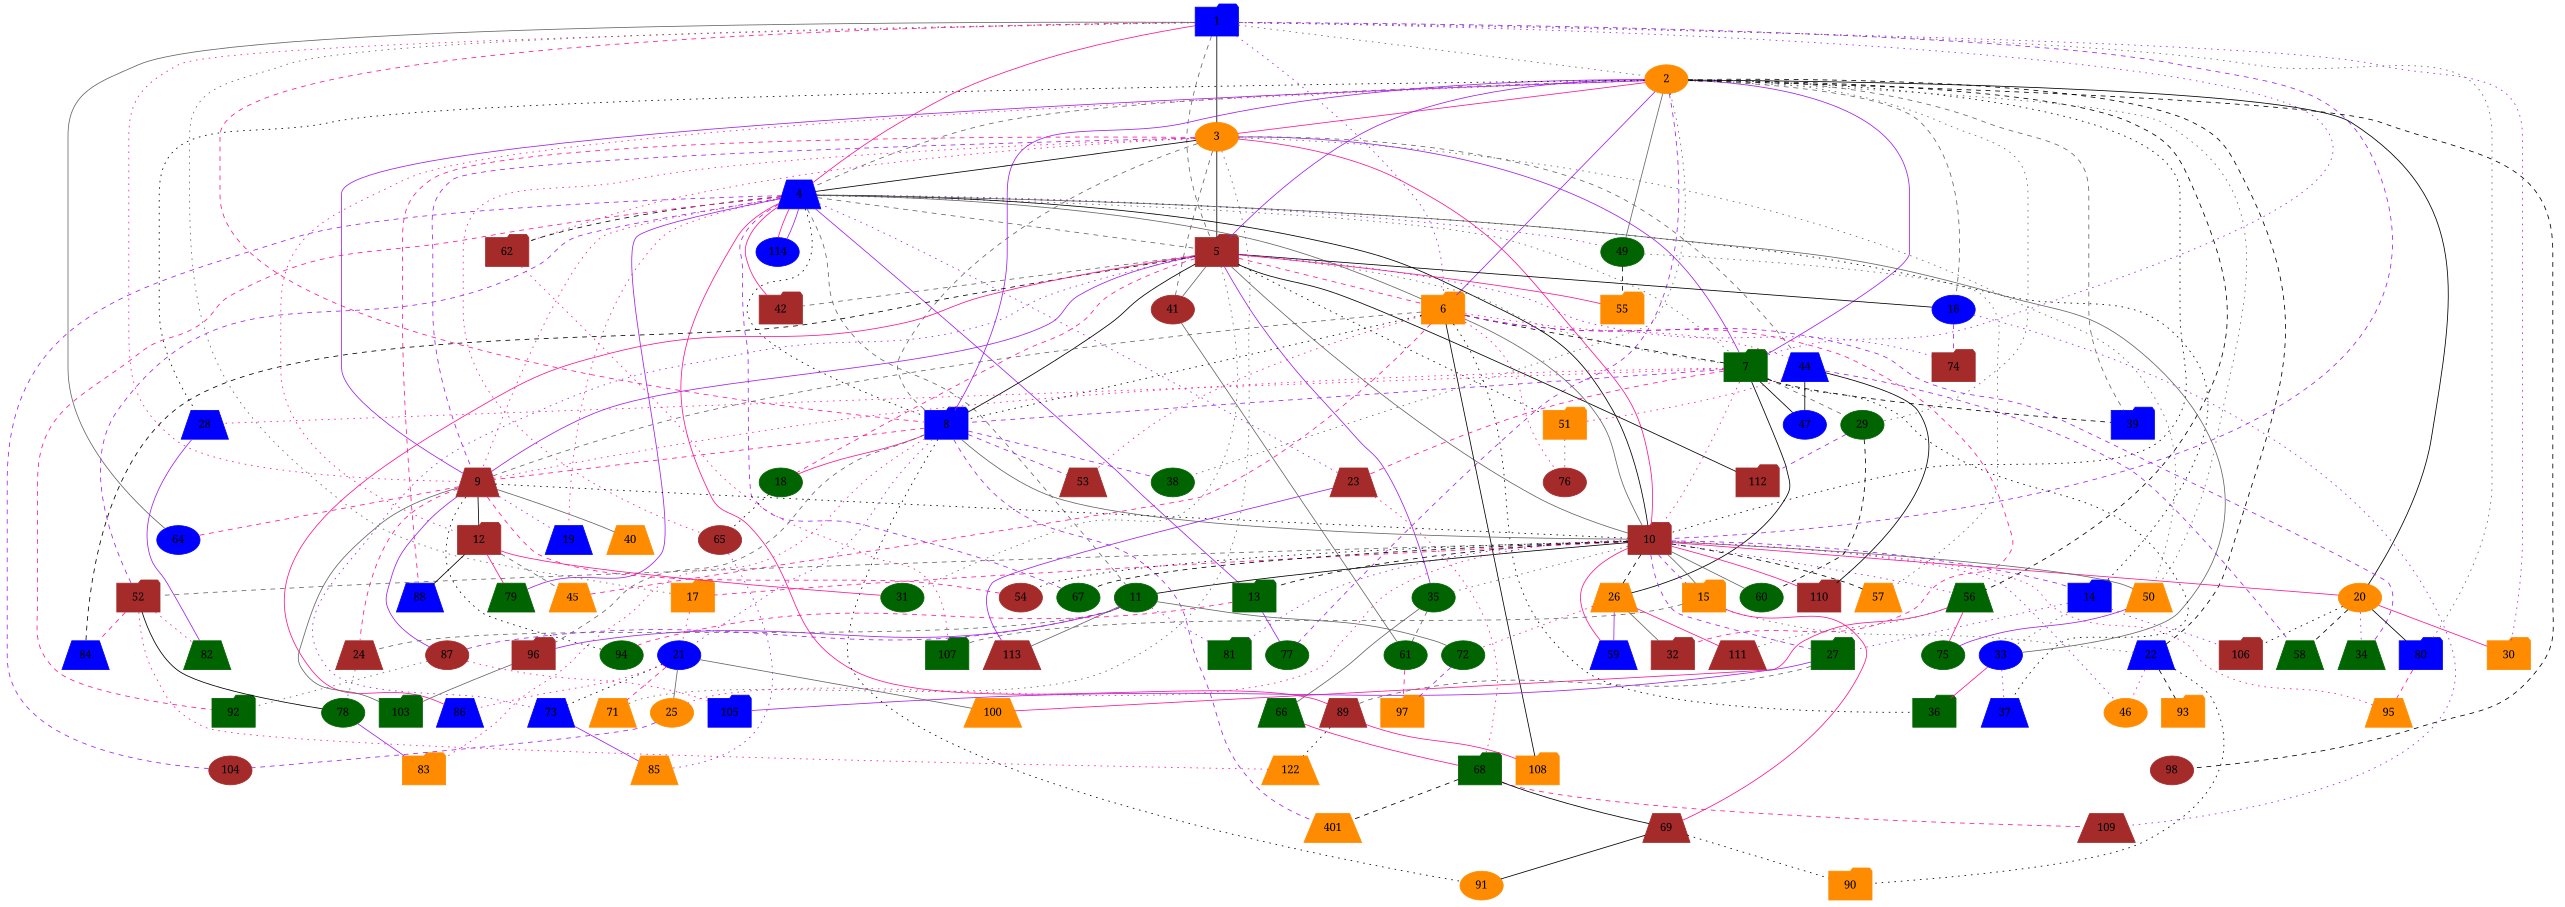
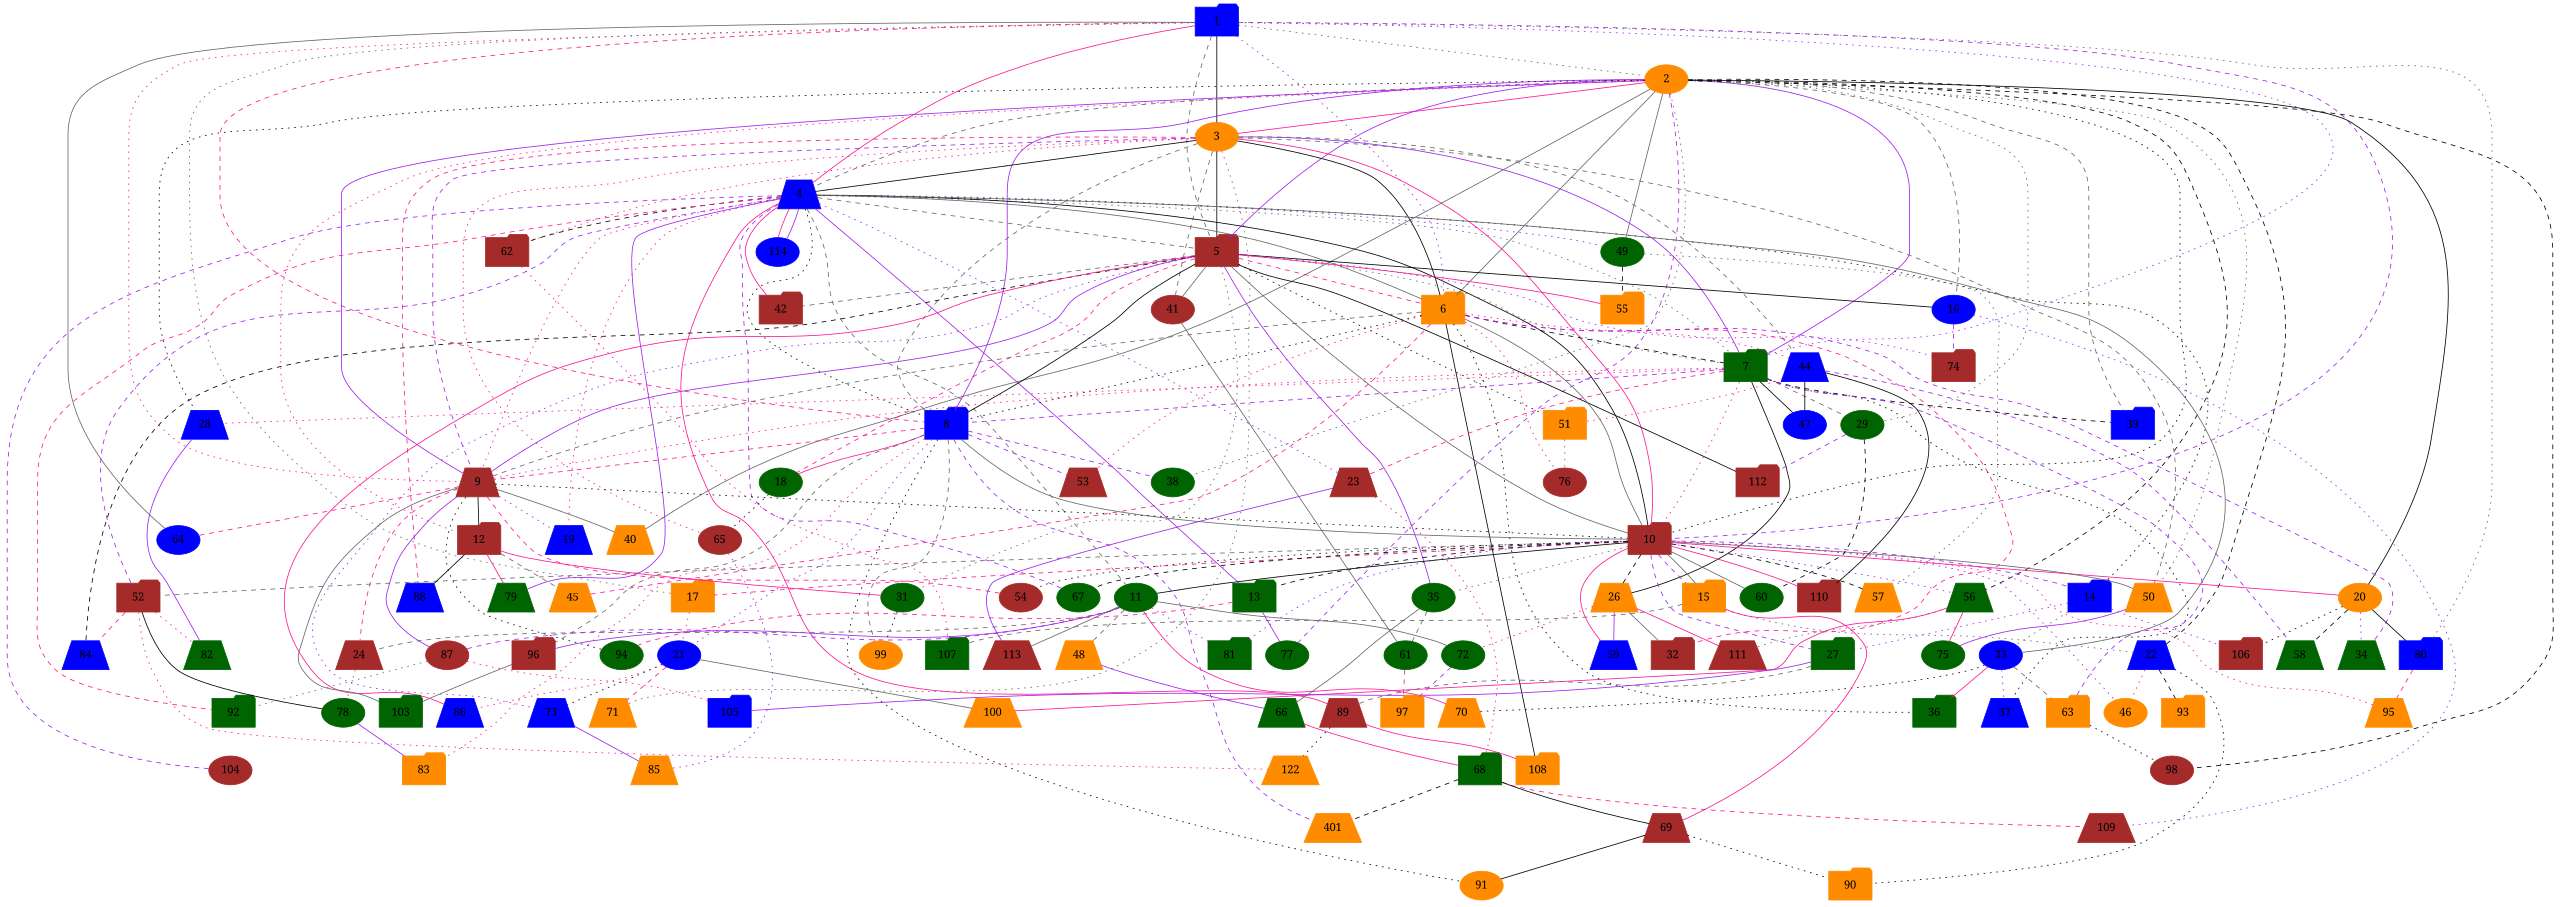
none -> (1372, 177)
(1556, 193) -> (1556, 193)
(1813, 224) -> (1813, 224)
none -> (1134, 349)
none -> (881, 655)
none -> (1079, 655)
(2509, 655) -> none
(672, 713) -> none
none -> (1462, 713)
none -> (2068, 713)
